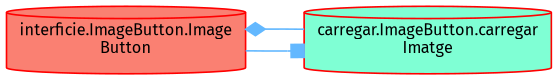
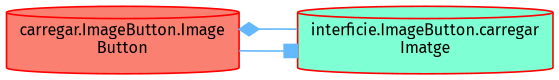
(126, 40) -> (123, 40)
(428, 40) -> (425, 40)
